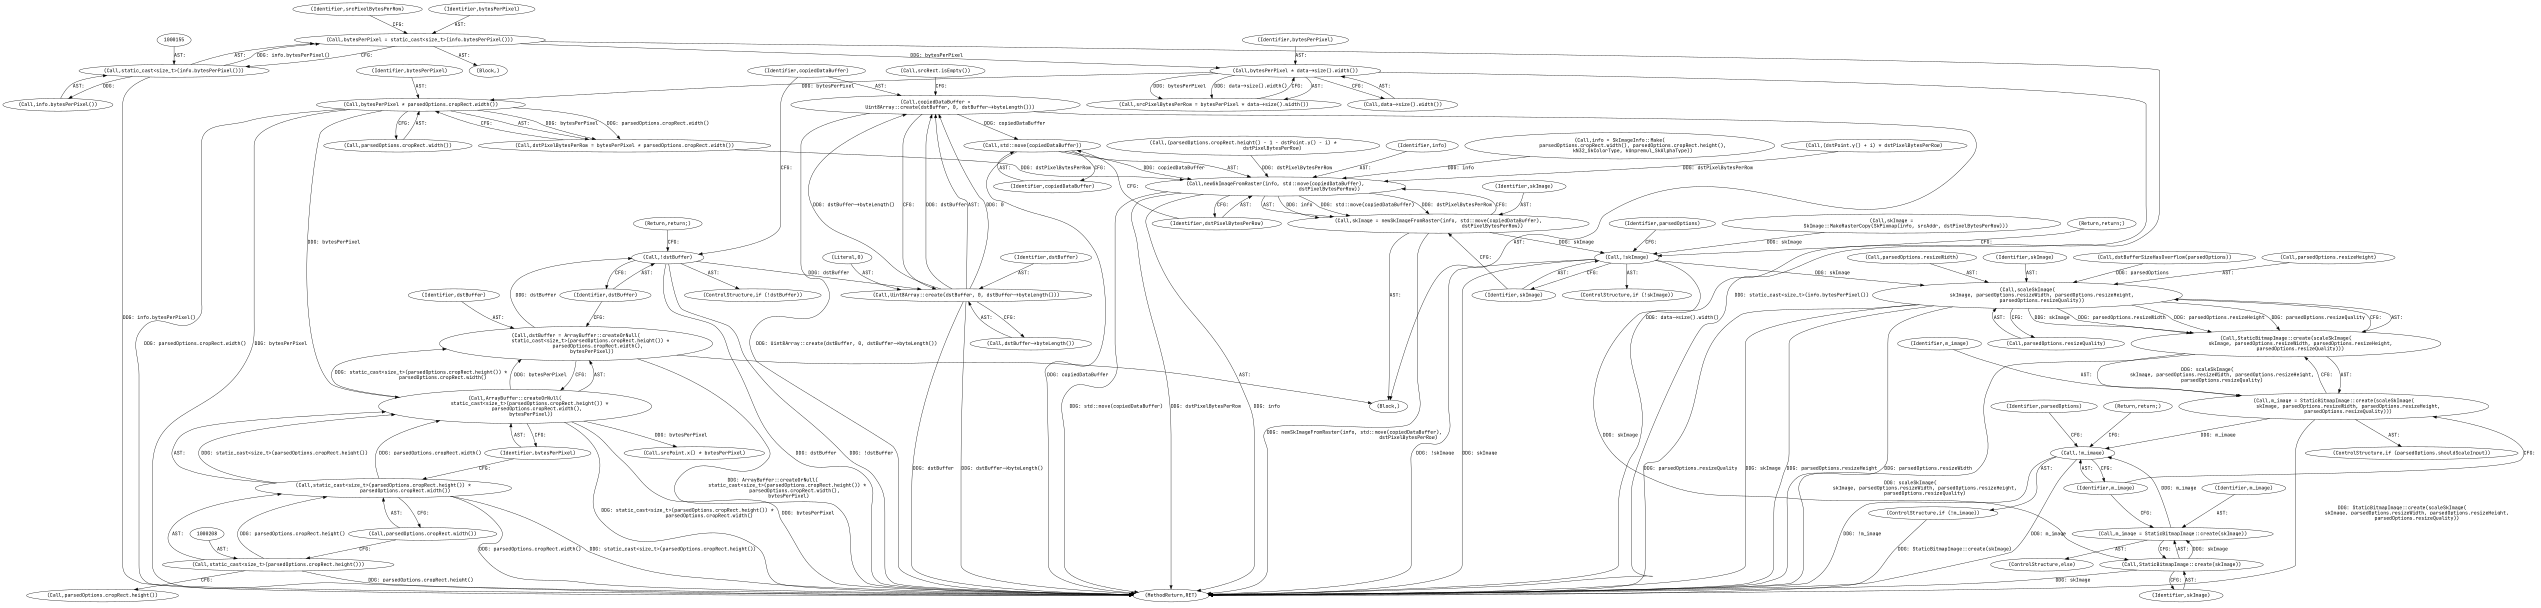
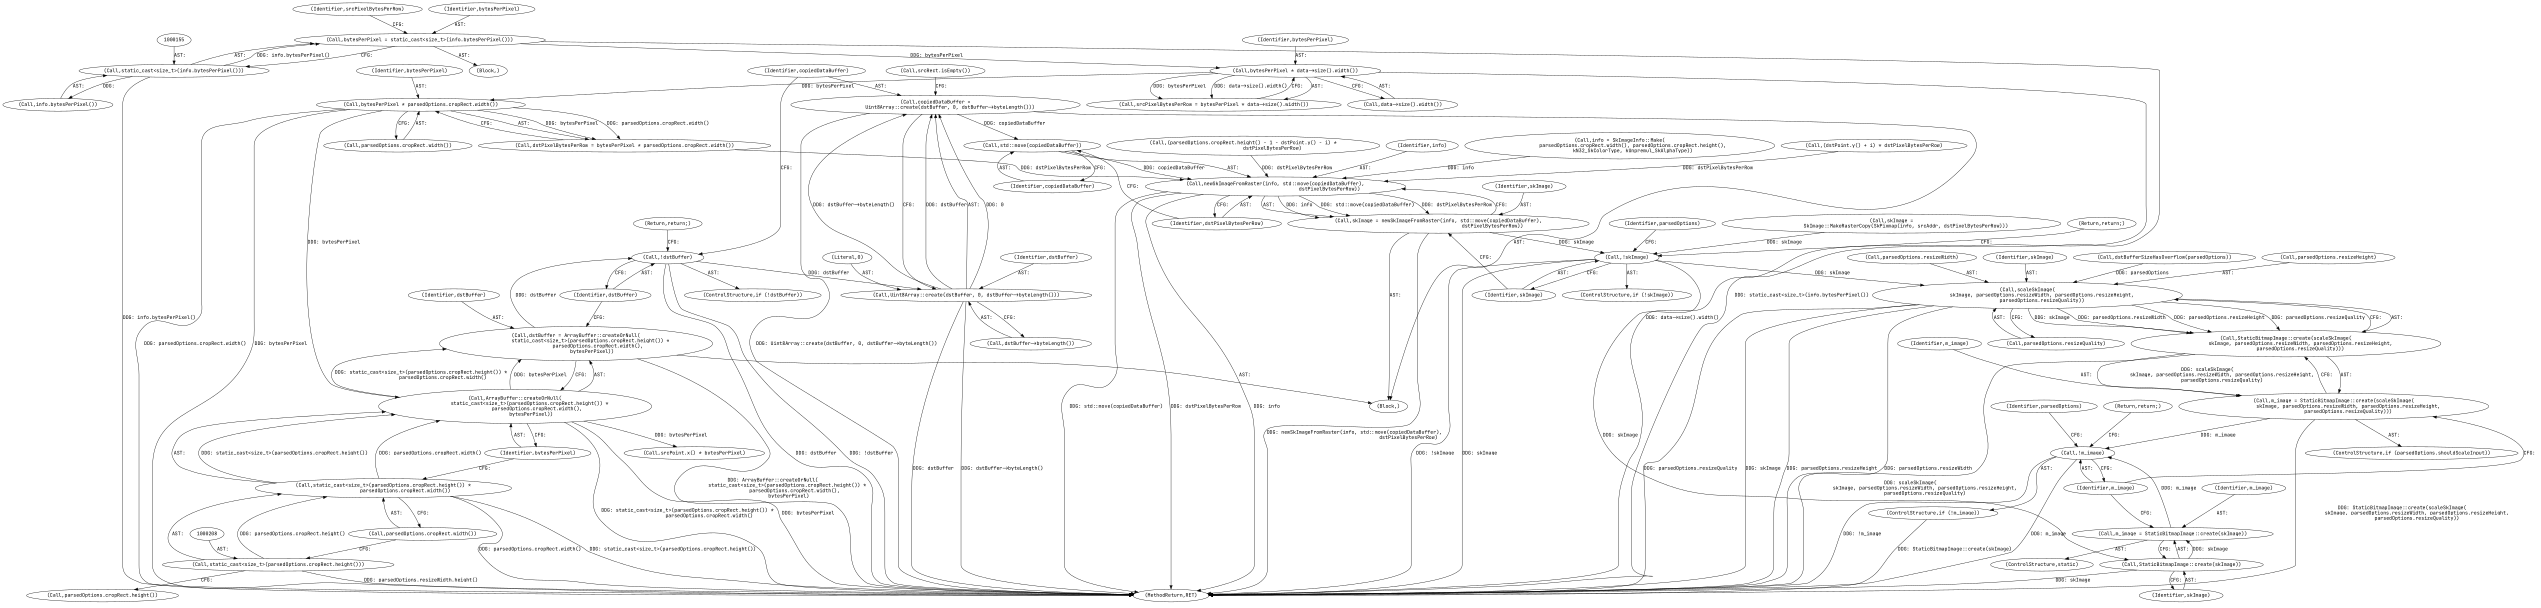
(1099, 354) -> none
(2042, 565) -> (2042, 565)
(421, 580) -> (421, 580)
